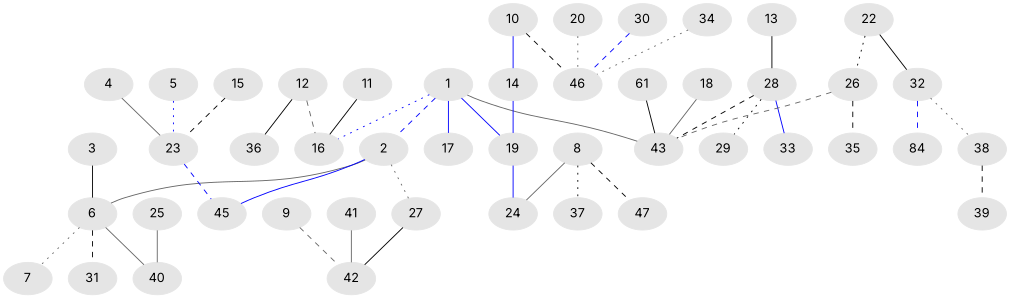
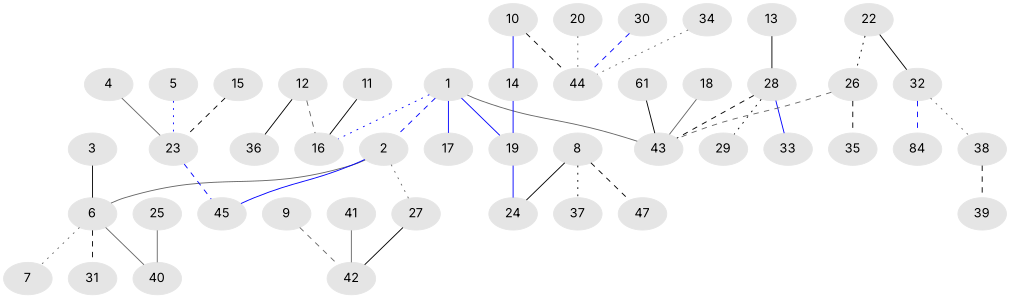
(578, 84) -> (578, 84)
(546, 181) -> (546, 181)
